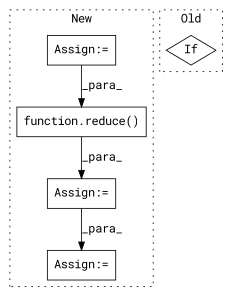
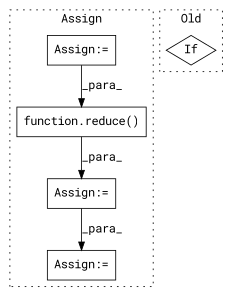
(82, 19) -> (82, 19)
